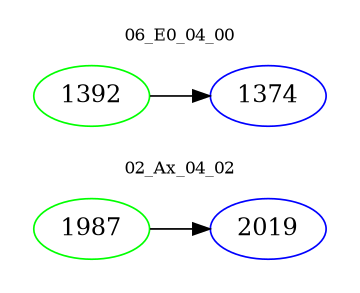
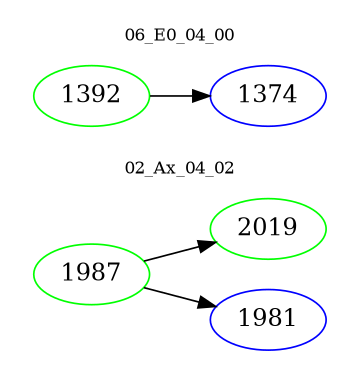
(268, 229) -> (268, 229)
none -> (268, 320)
